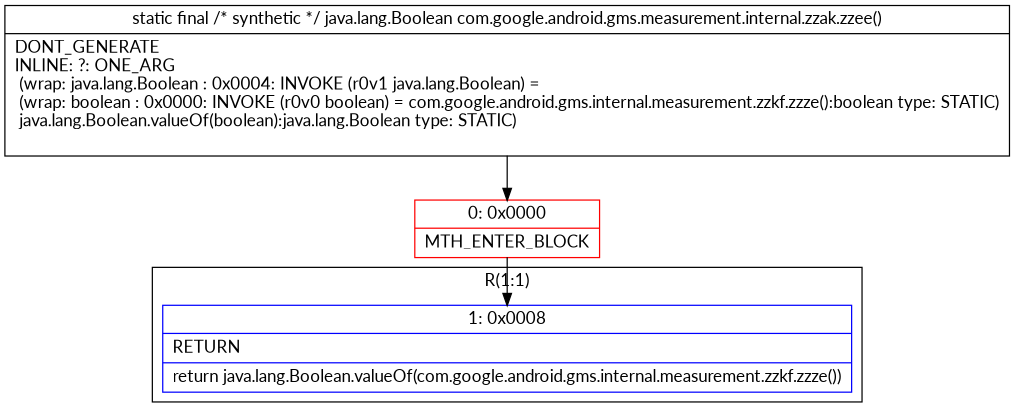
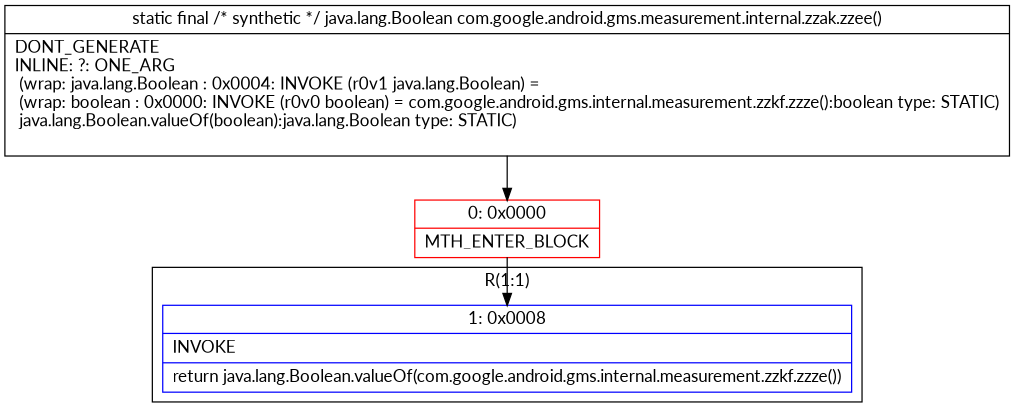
(207, 348) -> (204, 348)
